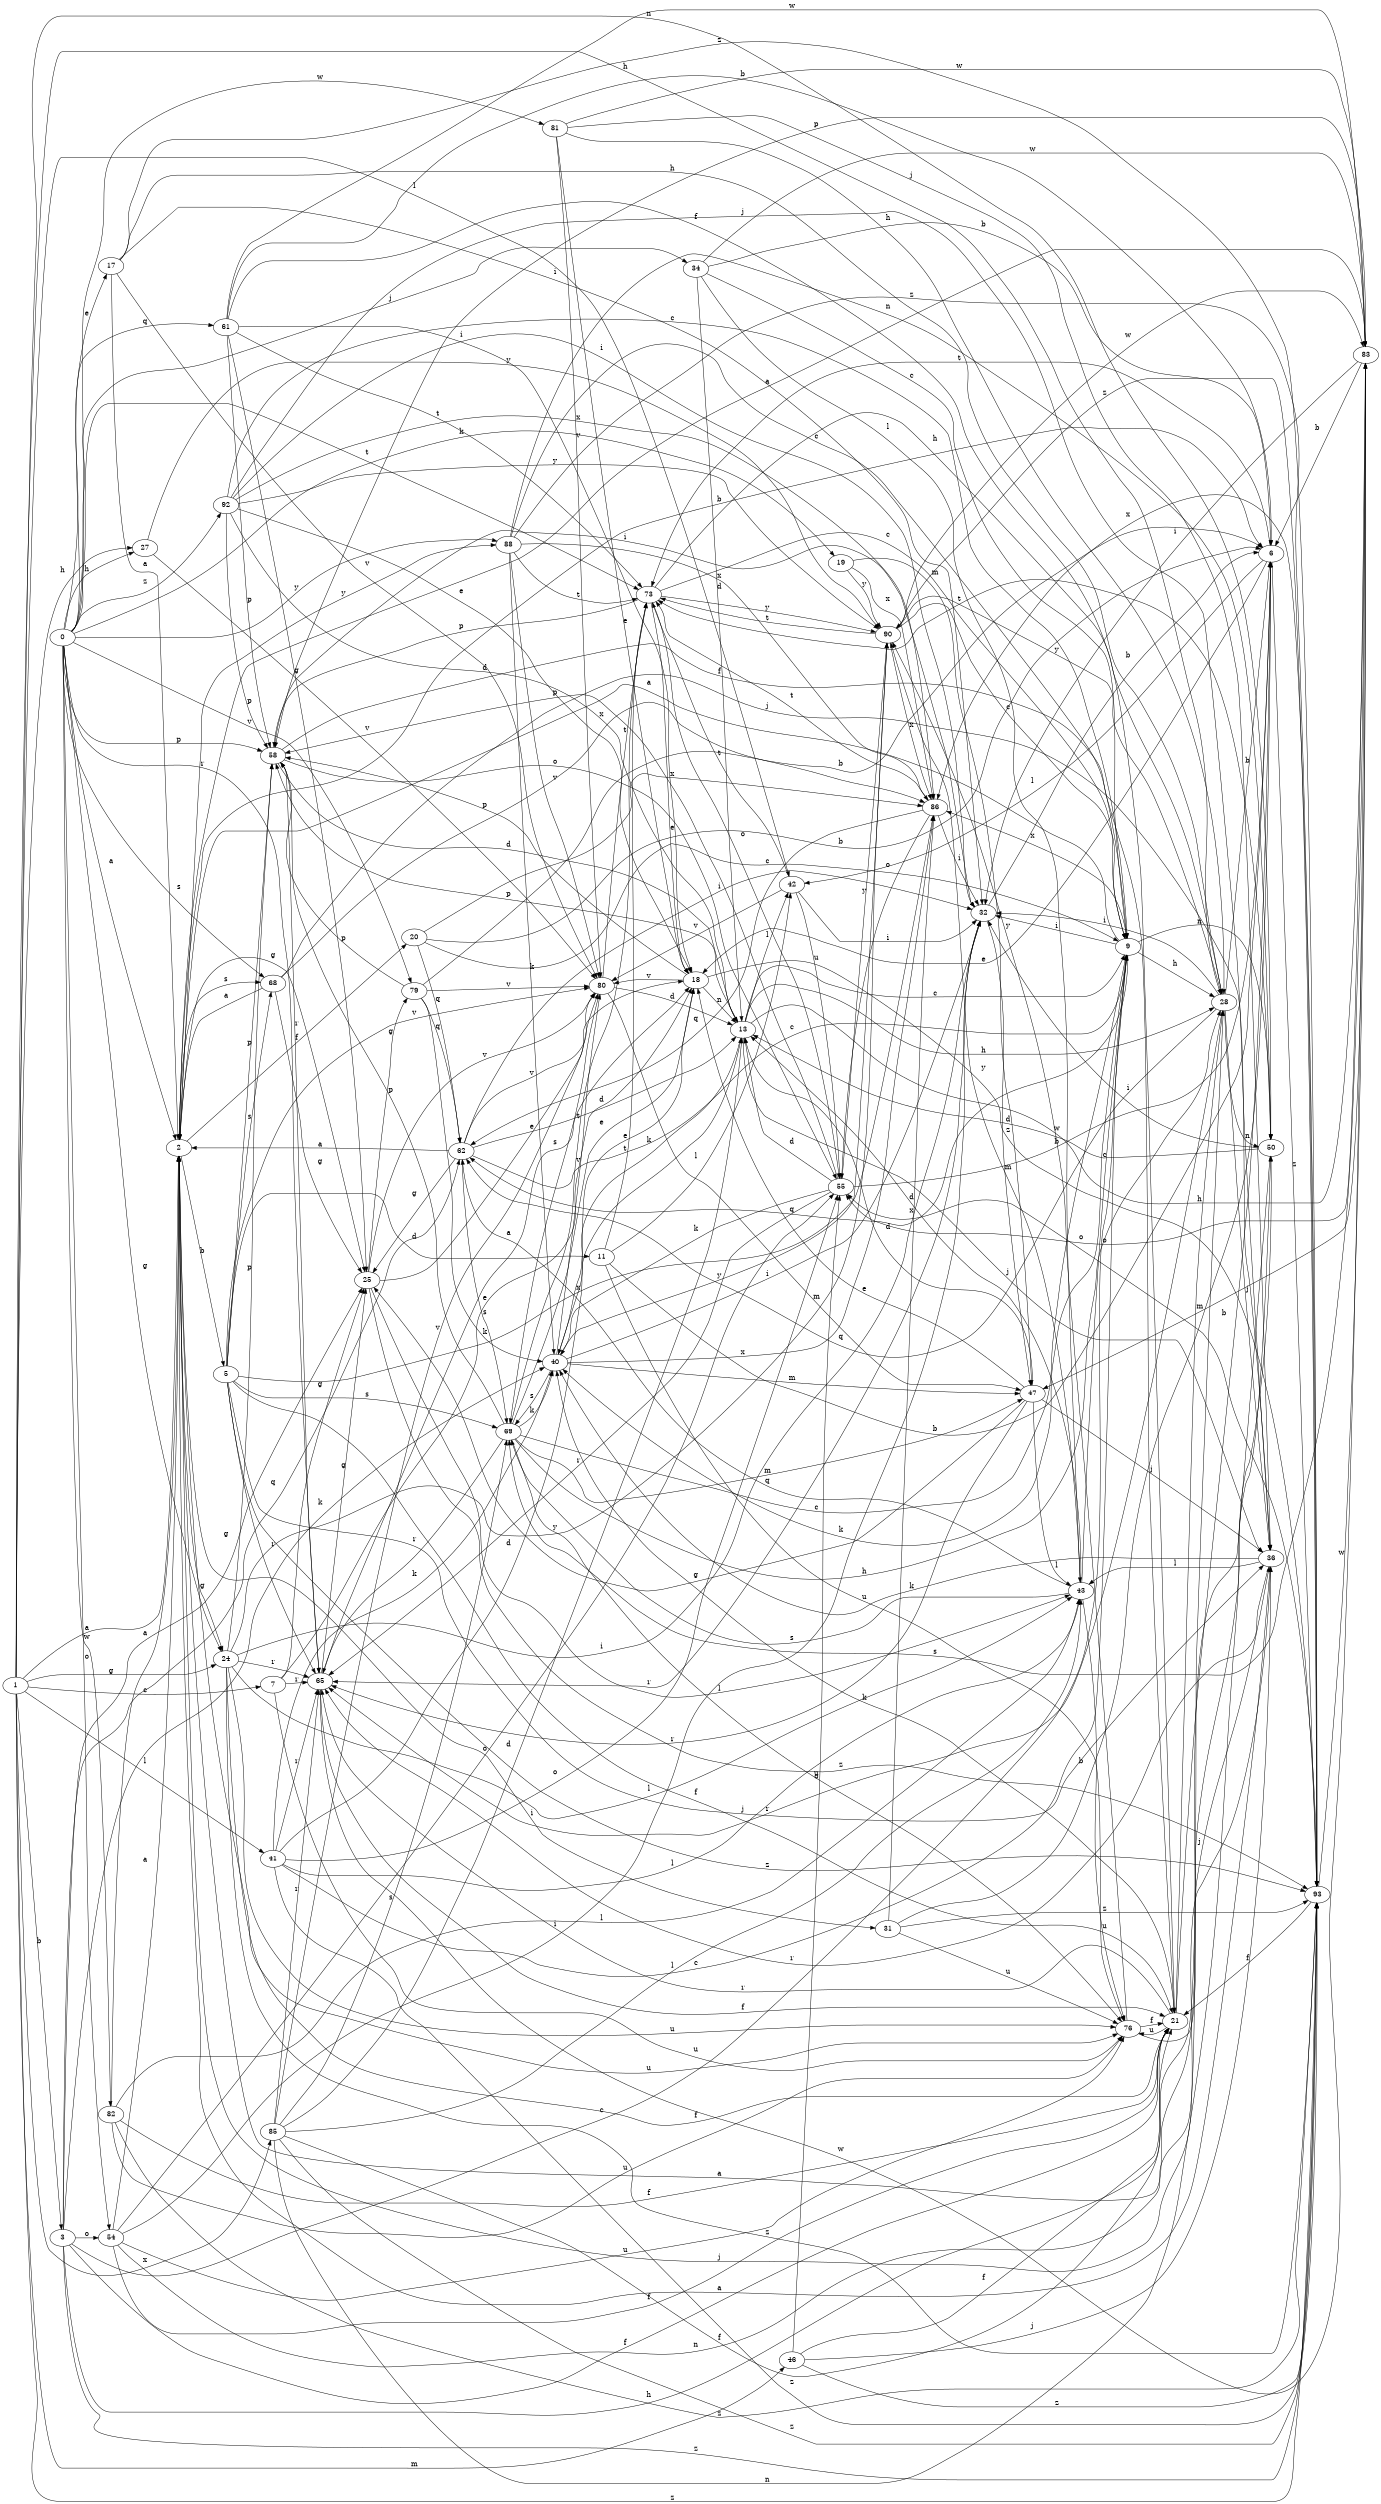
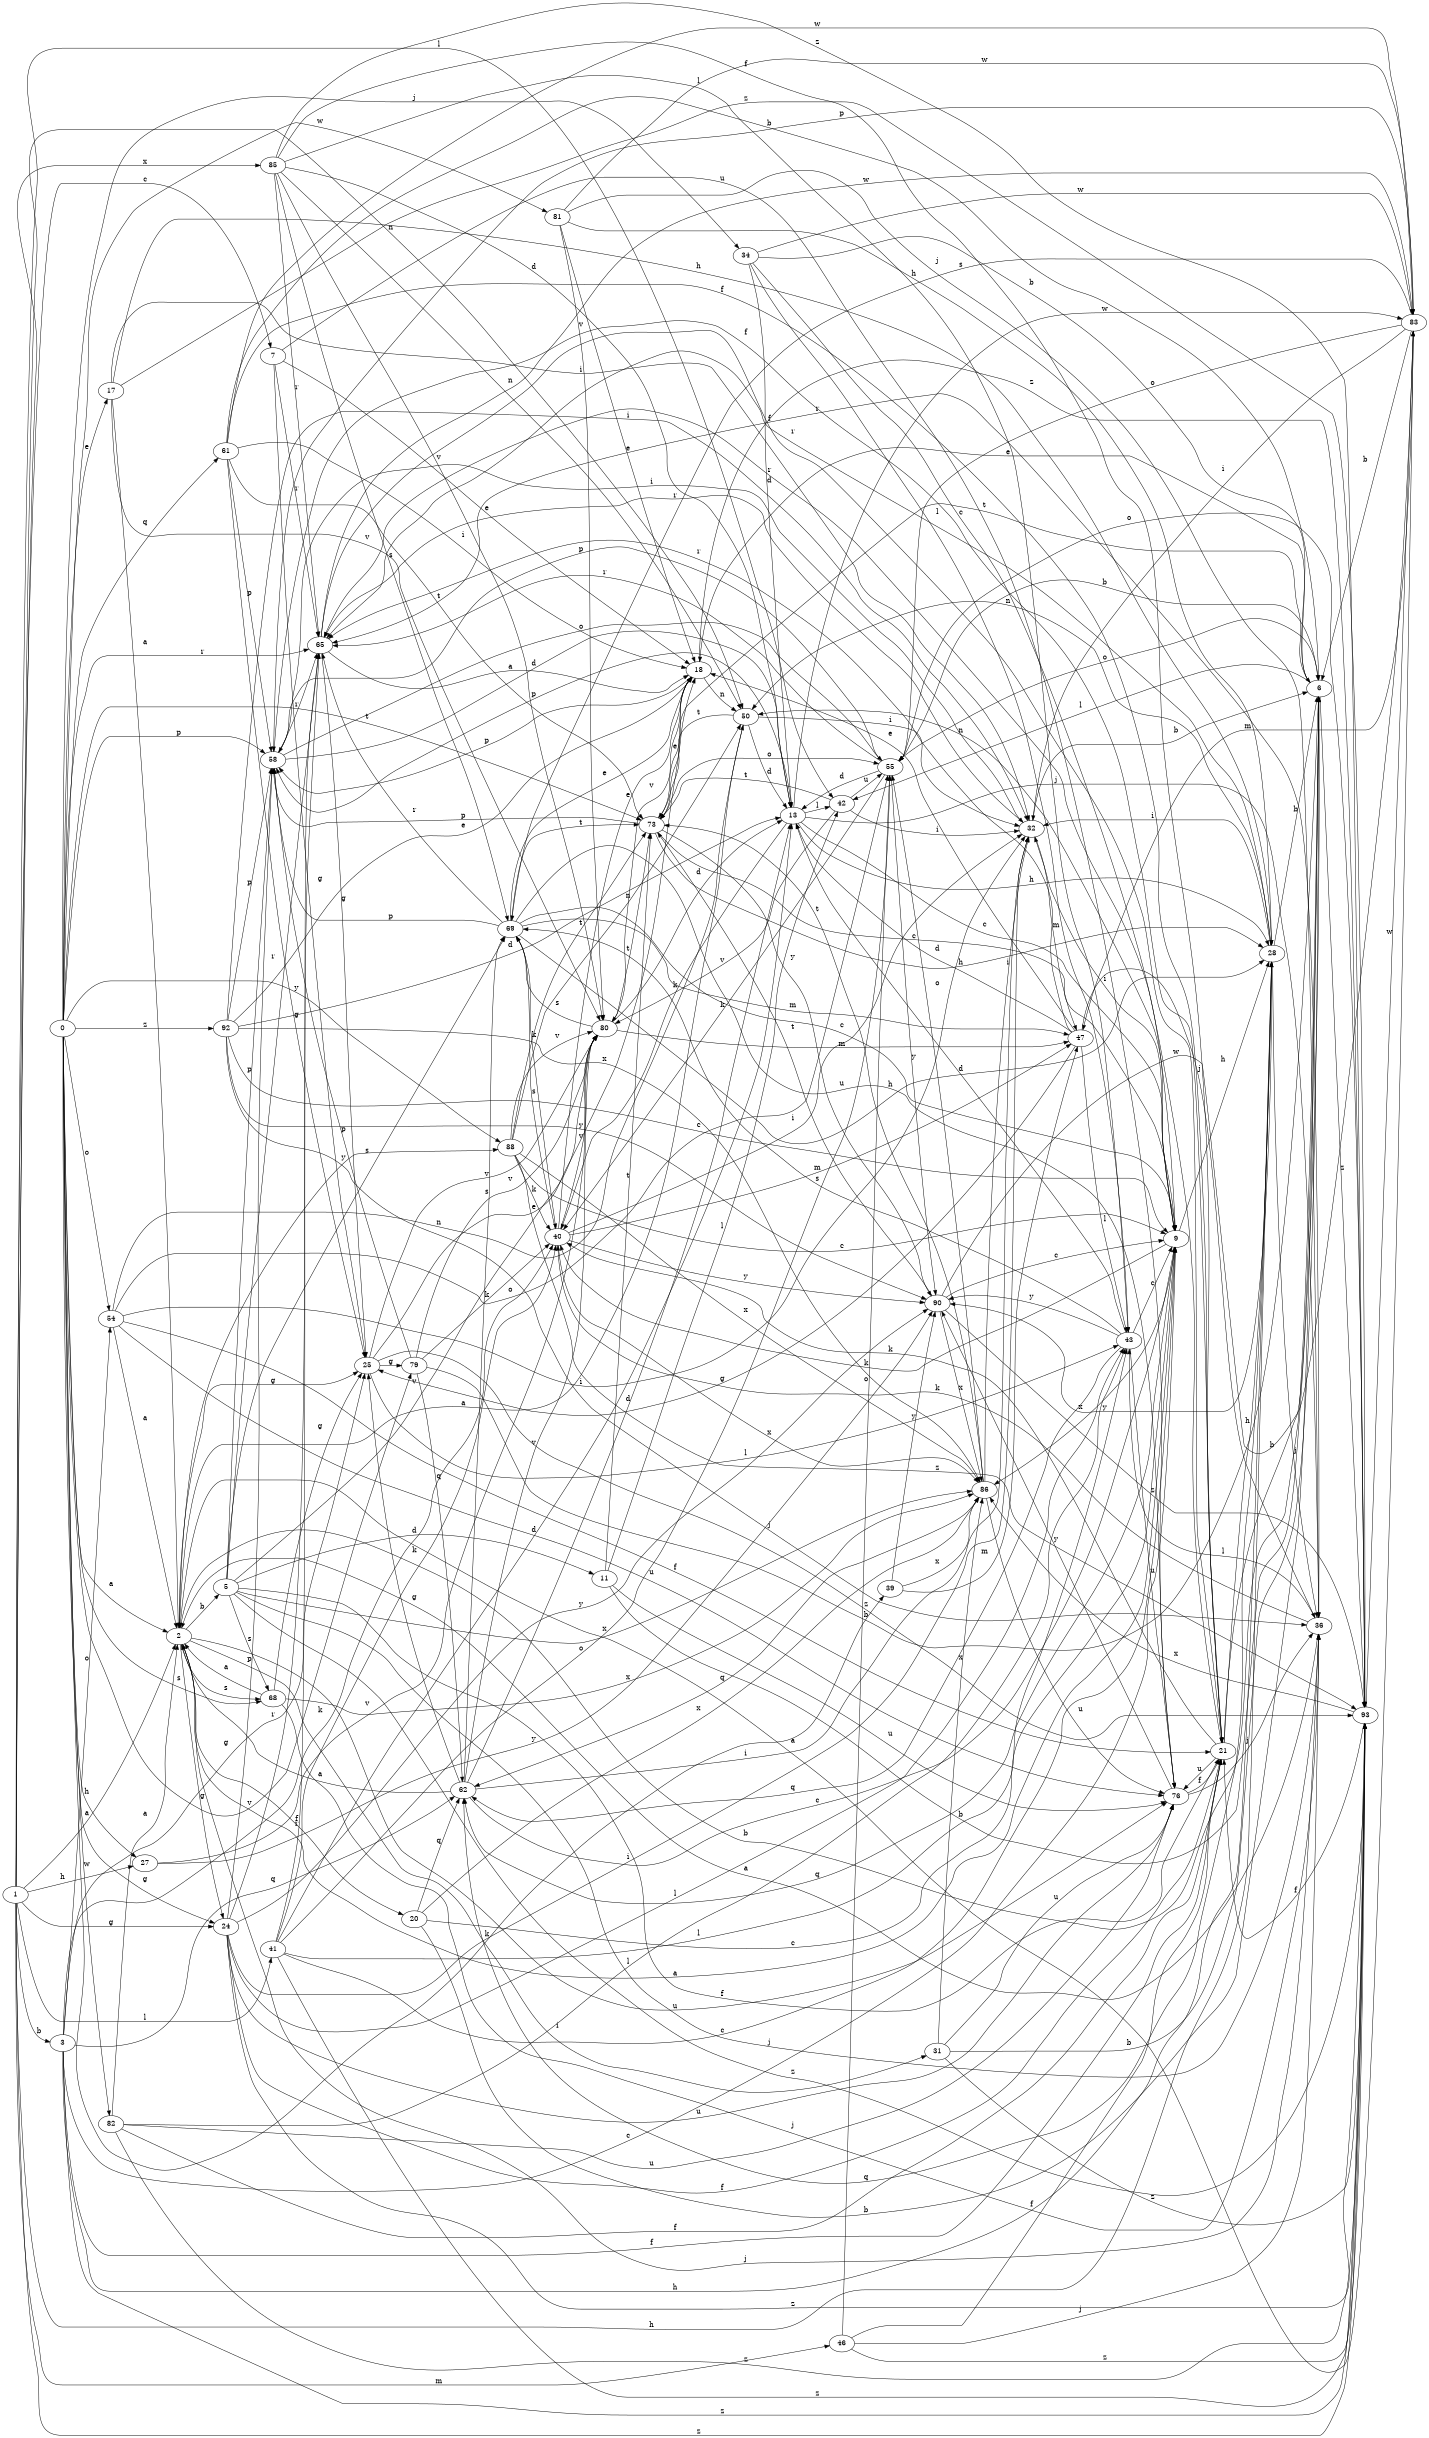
(841, 563) -> (890, 1589)
none -> (1131, 655)
(718, 1003) -> (716, 695)
none -> (1042, 1666)
